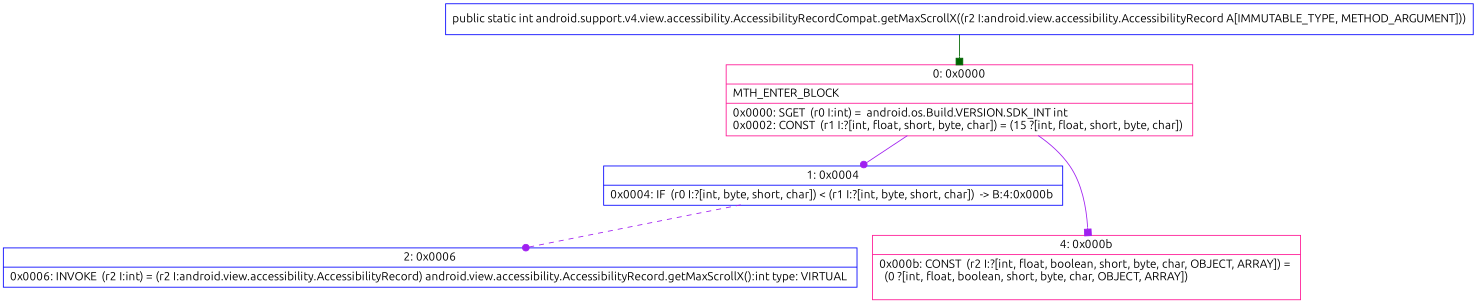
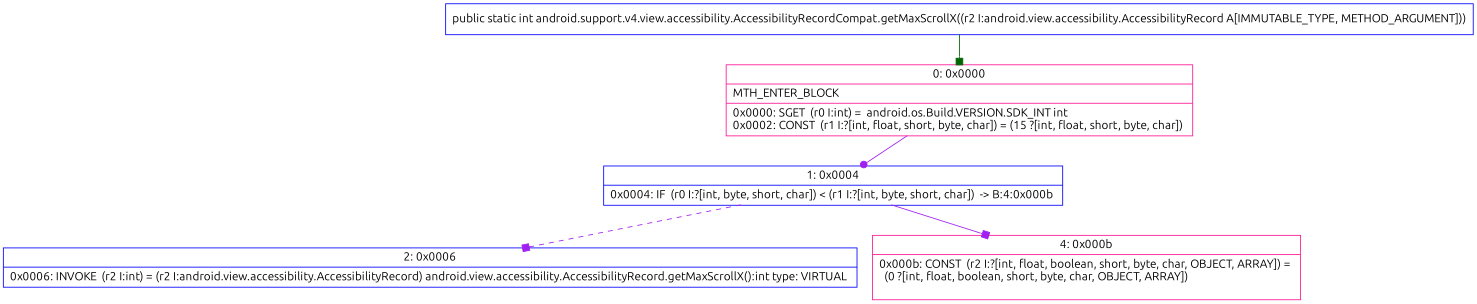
(1075, 175) -> (936, 219)
(635, 226) -> (635, 226)
